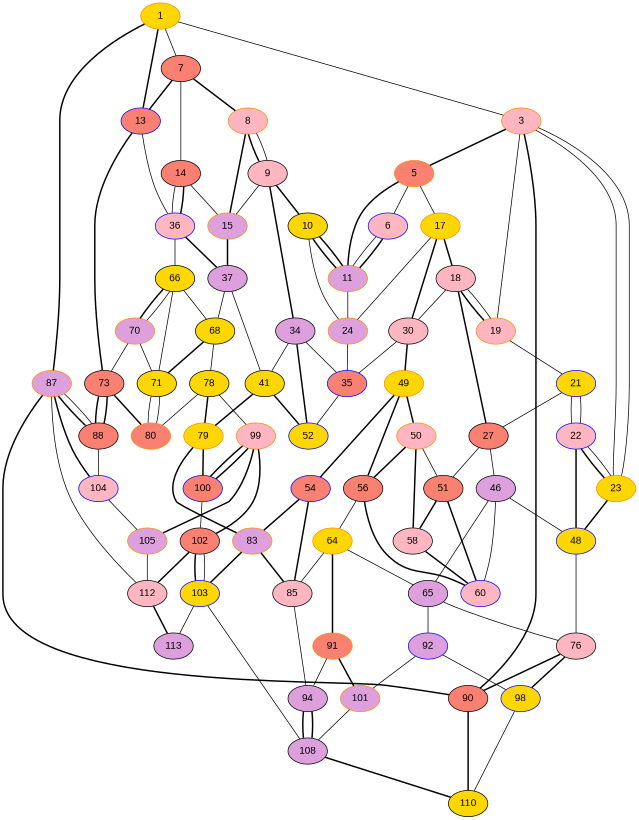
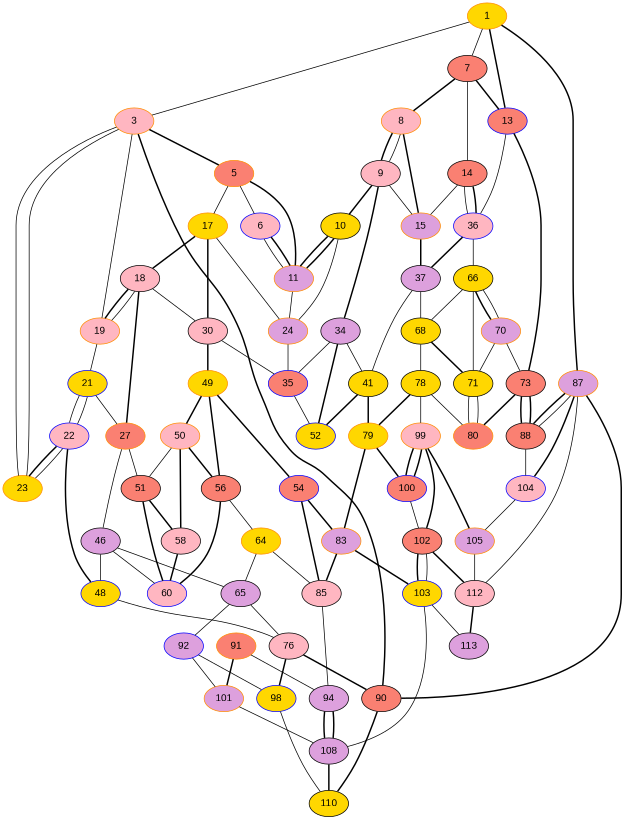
(489, 436) -> (125, 436)
(596, 515) -> none
(332, 594) -> none
